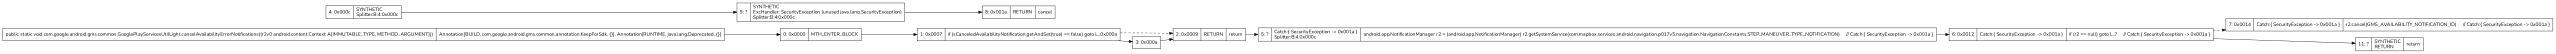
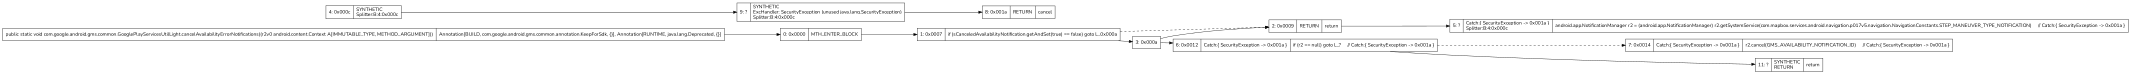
(1941, 35) -> (1165, 43)
